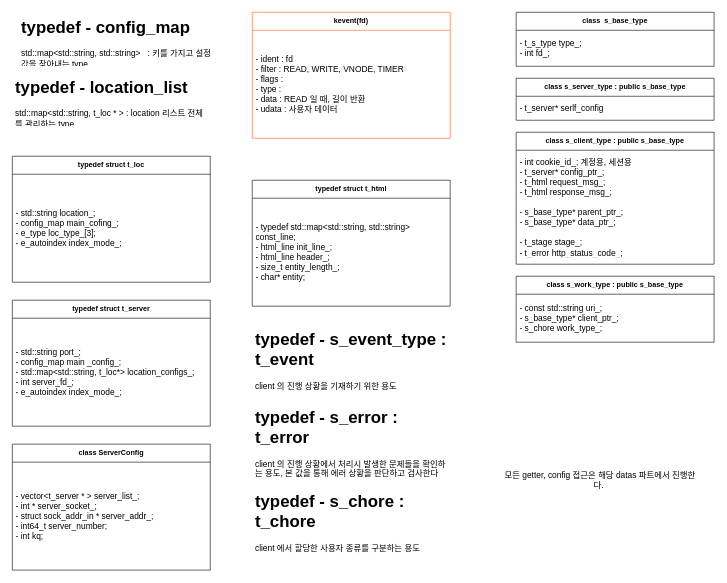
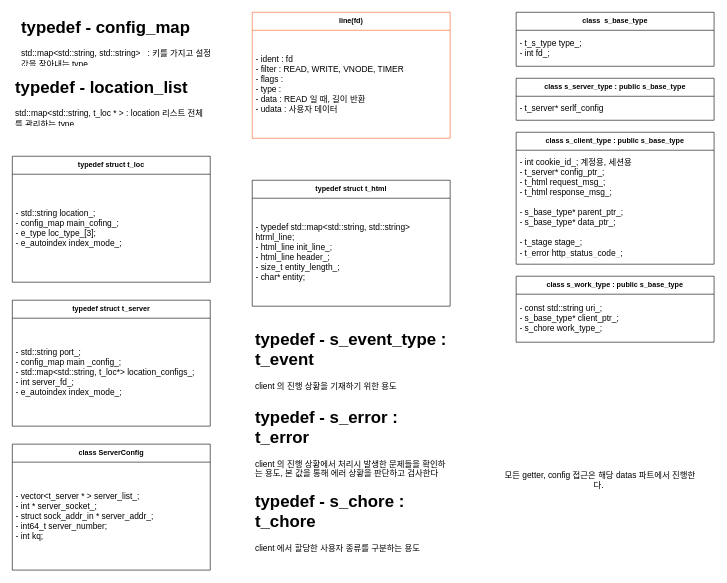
(351, 21) -> (351, 21)
(352, 252) -> (352, 252)
